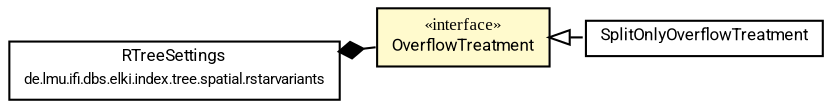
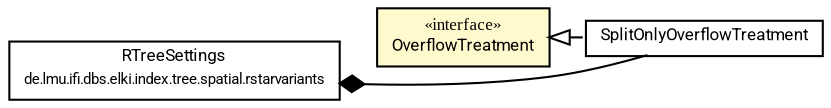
(370, 48) -> (507, 81)
